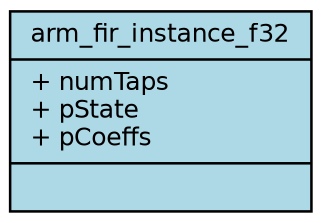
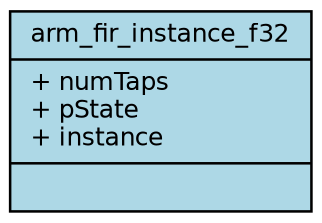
(92, 138) -> (97, 138)
